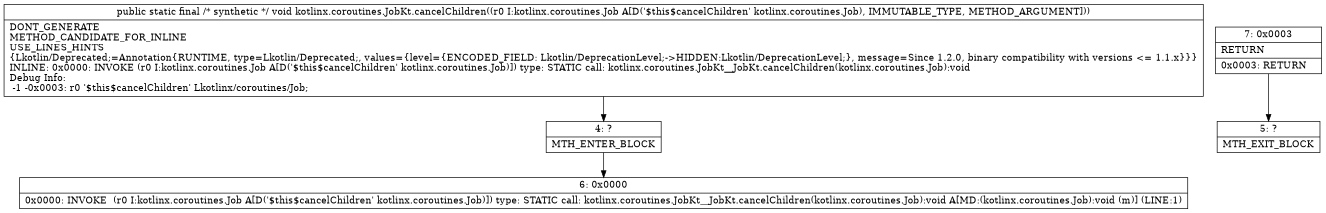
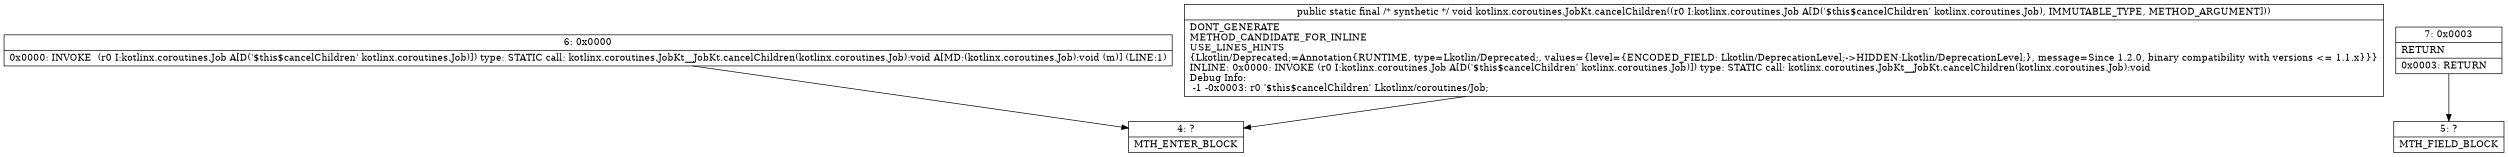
(1269, 144) -> (2449, 144)
(604, 162) -> (907, 97)
